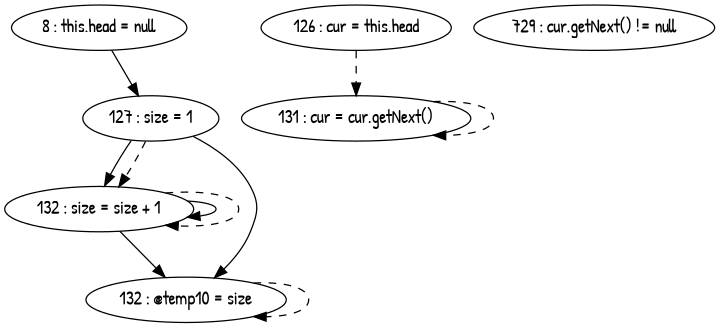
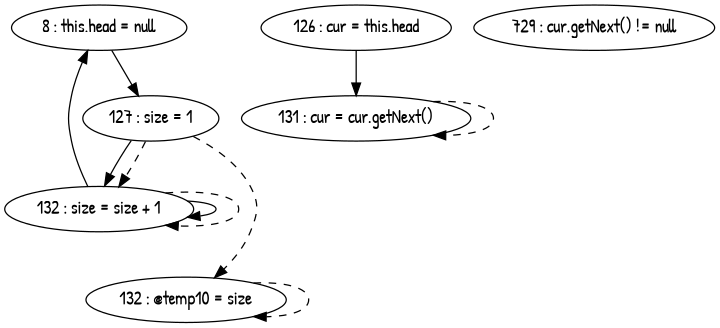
(356, 67) -> (356, 67)
(254, 194) -> (254, 194)
(138, 250) -> (69, 125)
